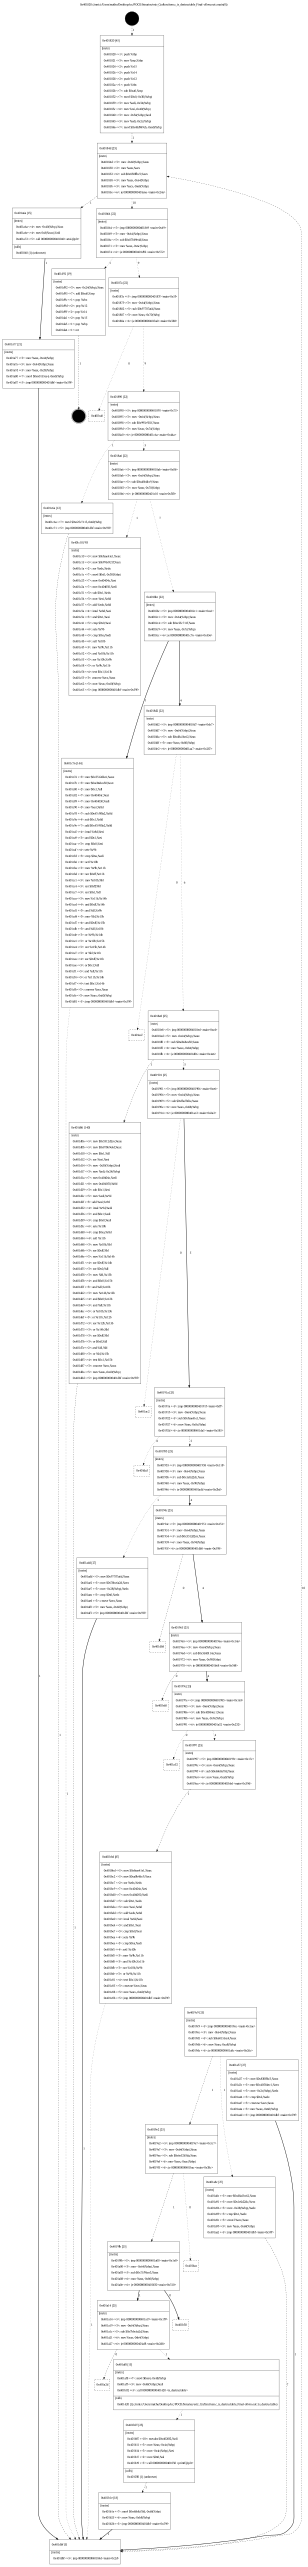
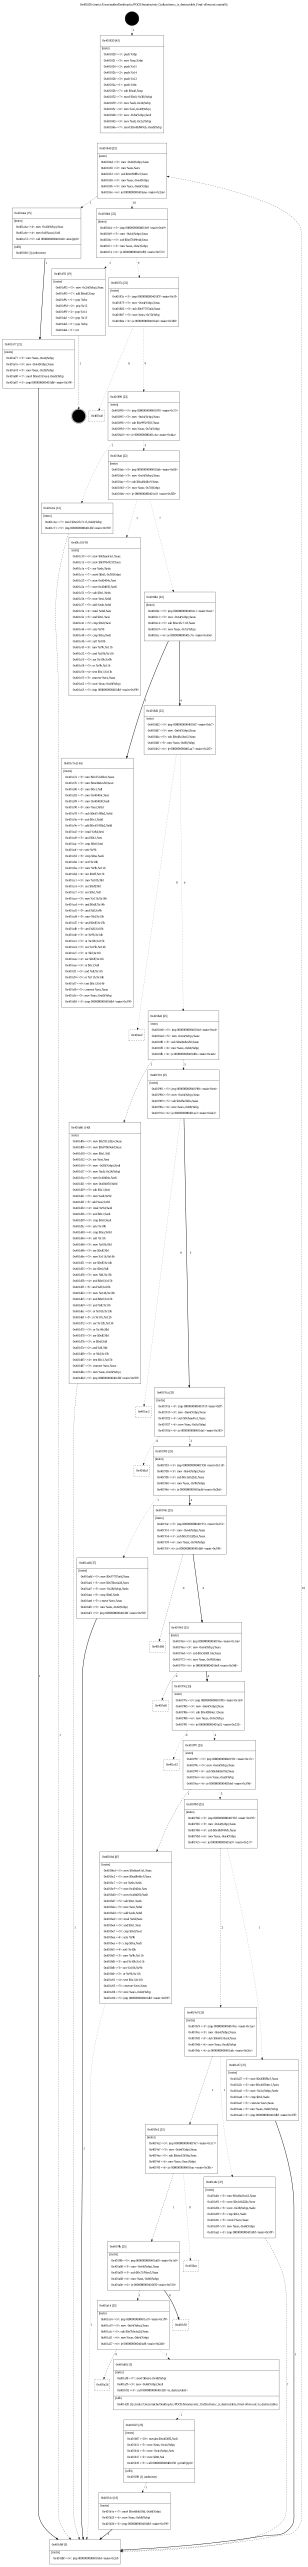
(132, 137) -> none
(66, 1773) -> none
none -> (221, 1824)
(139, 2294) -> (139, 2294)
